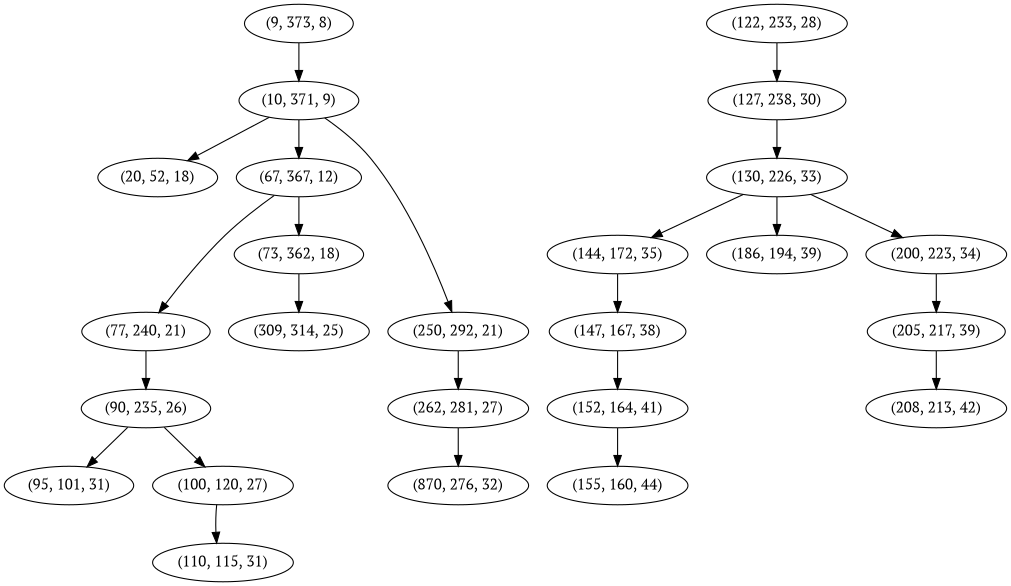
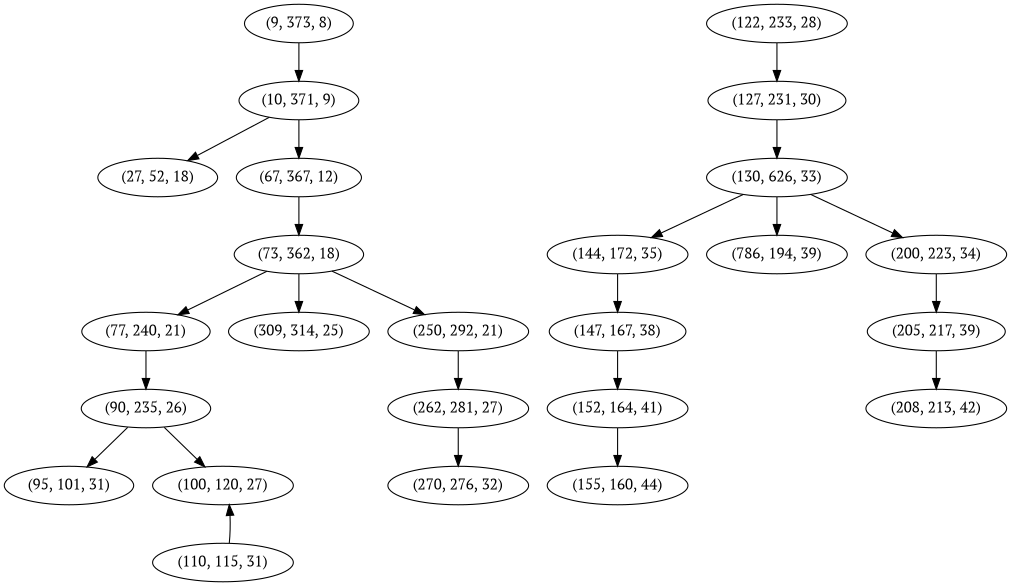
(777, 101) -> (777, 101)
(158, 178) -> (158, 178)
(777, 178) -> (777, 178)
(400, 200) -> (373, 290)
(215, 245) -> (227, 291)
(777, 255) -> (777, 255)
(458, 486) -> (458, 486)
(216, 518) -> (230, 529)
